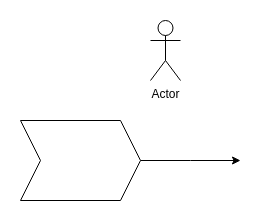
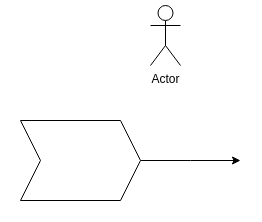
(166, 51) -> (166, 36)
